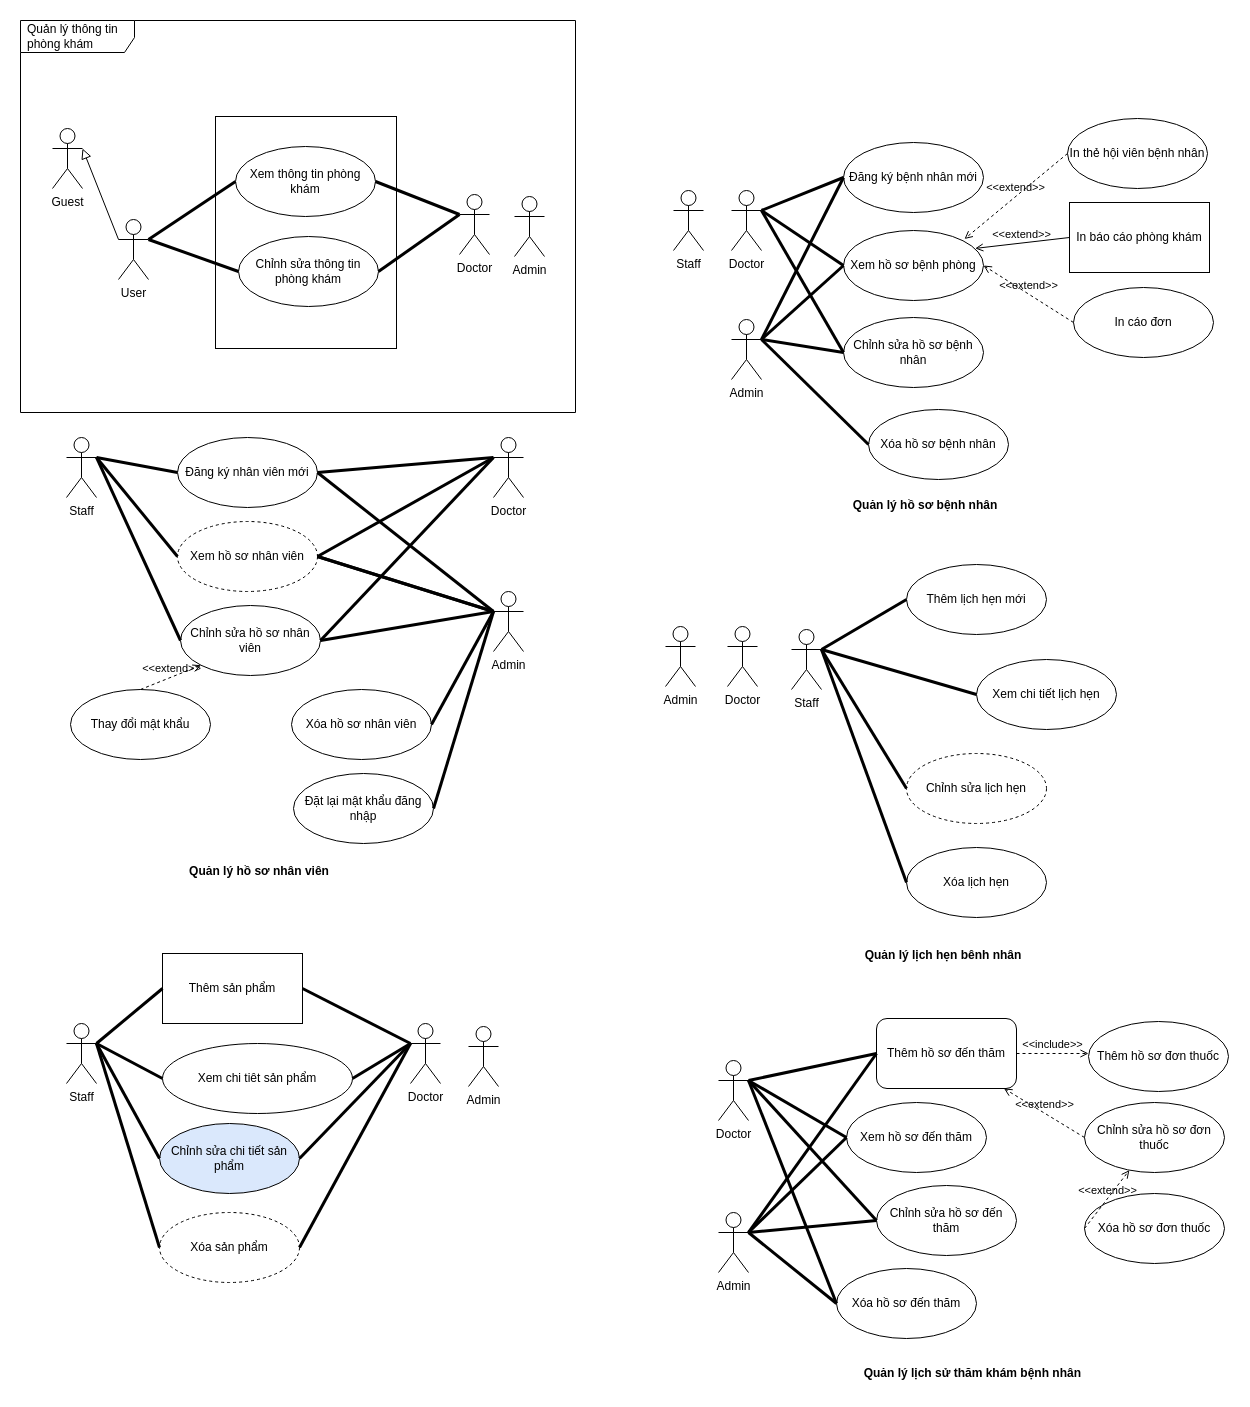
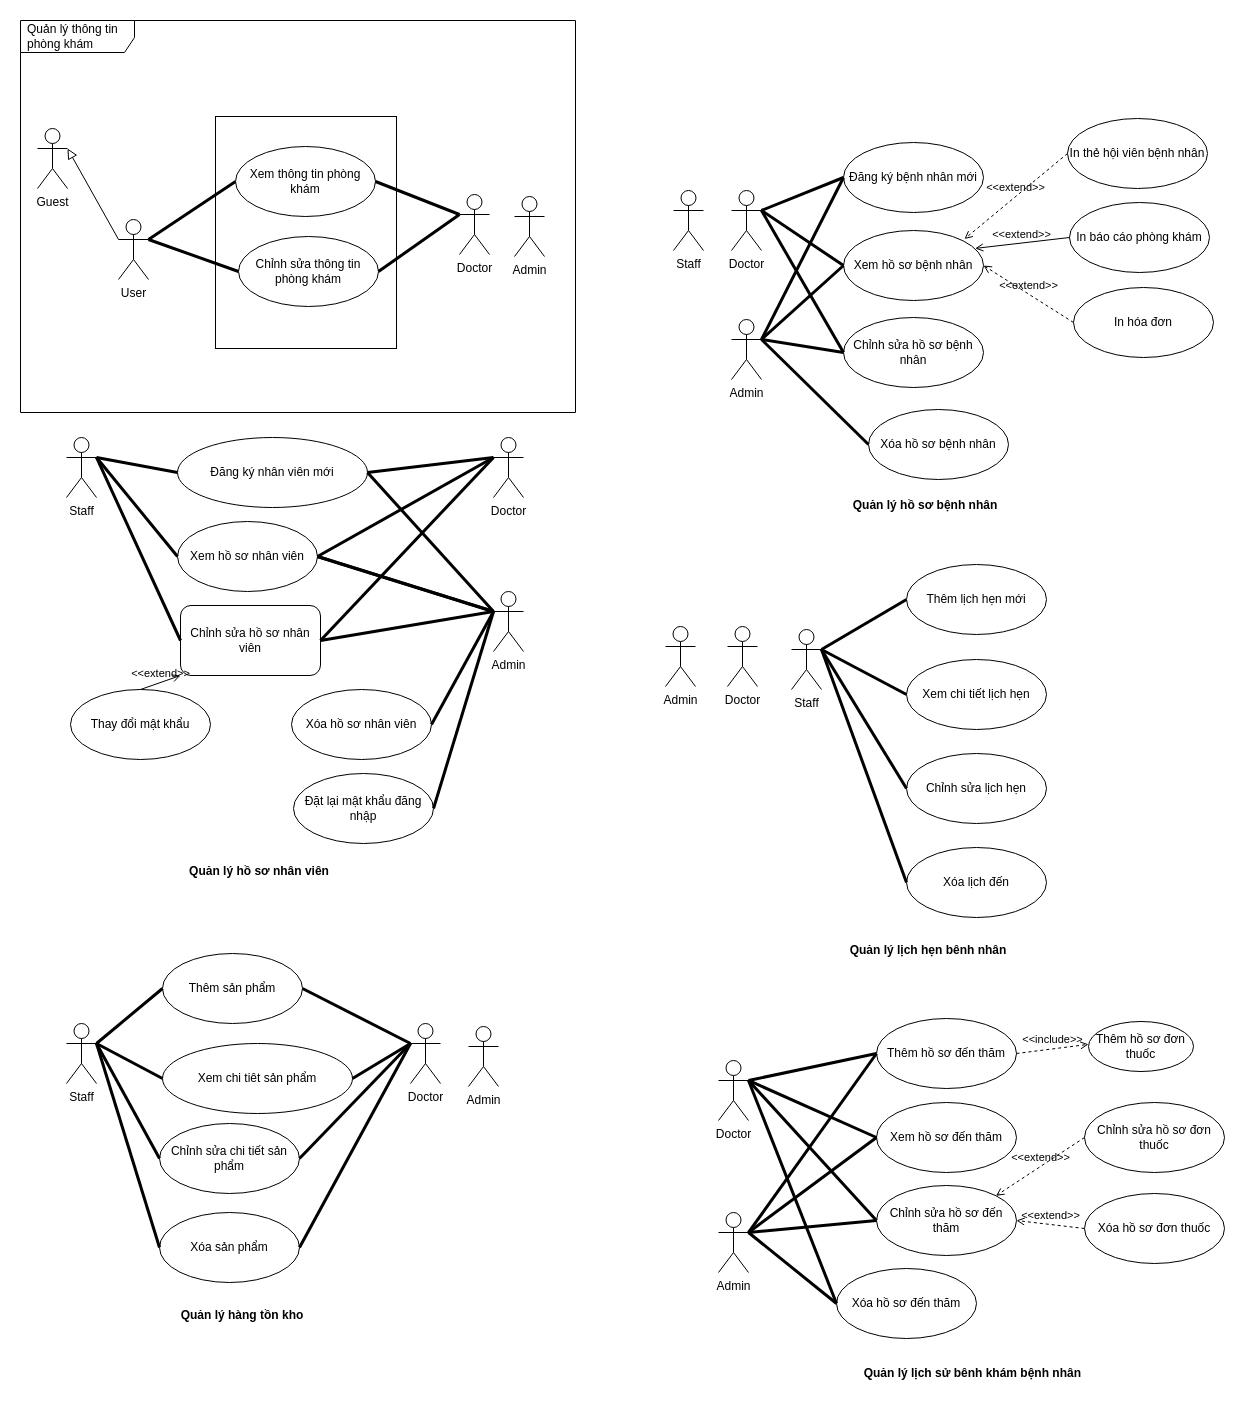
(68, 159) -> (53, 159)
(1140, 238) -> (1140, 238)
(914, 266) -> (914, 266)
(1144, 323) -> (1144, 323)
(248, 473) -> (273, 473)
(248, 557) -> (248, 557)
(251, 641) -> (251, 641)
(170, 678) -> (159, 683)
(1047, 695) -> (977, 695)
(977, 789) -> (977, 789)
(977, 883) -> (977, 883)
(944, 955) -> (929, 950)
(233, 989) -> (233, 989)
(947, 1054) -> (947, 1054)
(1159, 1057) -> (1141, 1047)
(1045, 1114) -> (1042, 1166)
(917, 1138) -> (947, 1138)
(230, 1159) -> (230, 1159)
(1106, 1201) -> (1052, 1225)
(230, 1248) -> (230, 1248)
none -> (243, 1315)
(974, 1373) -> (974, 1373)
